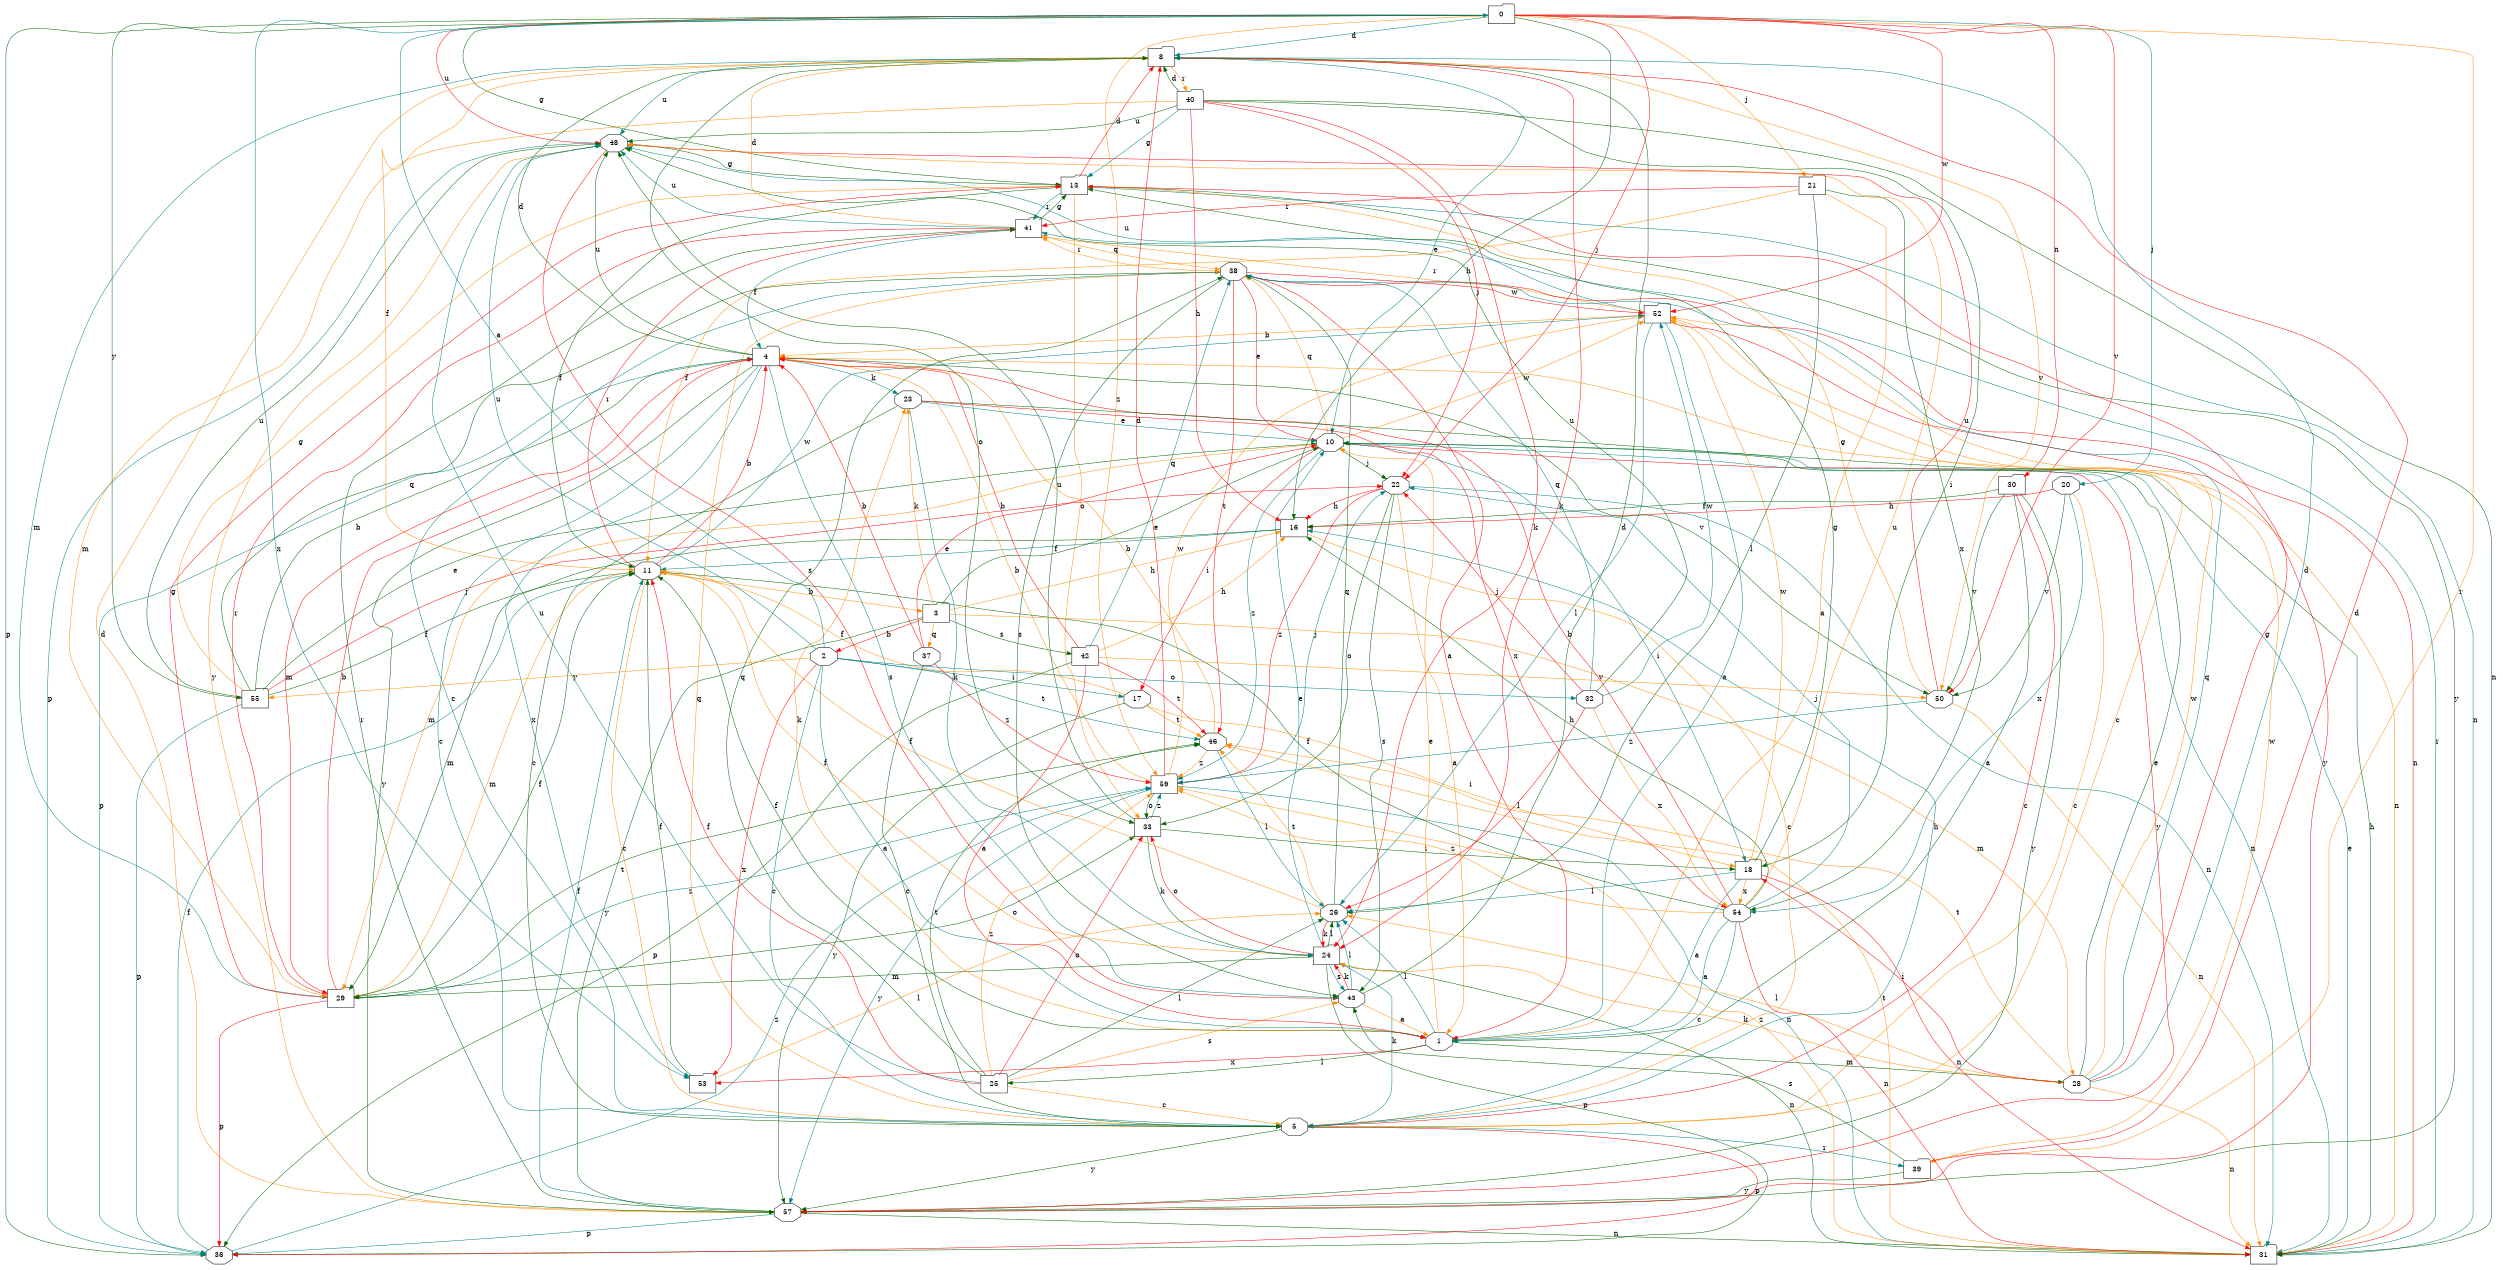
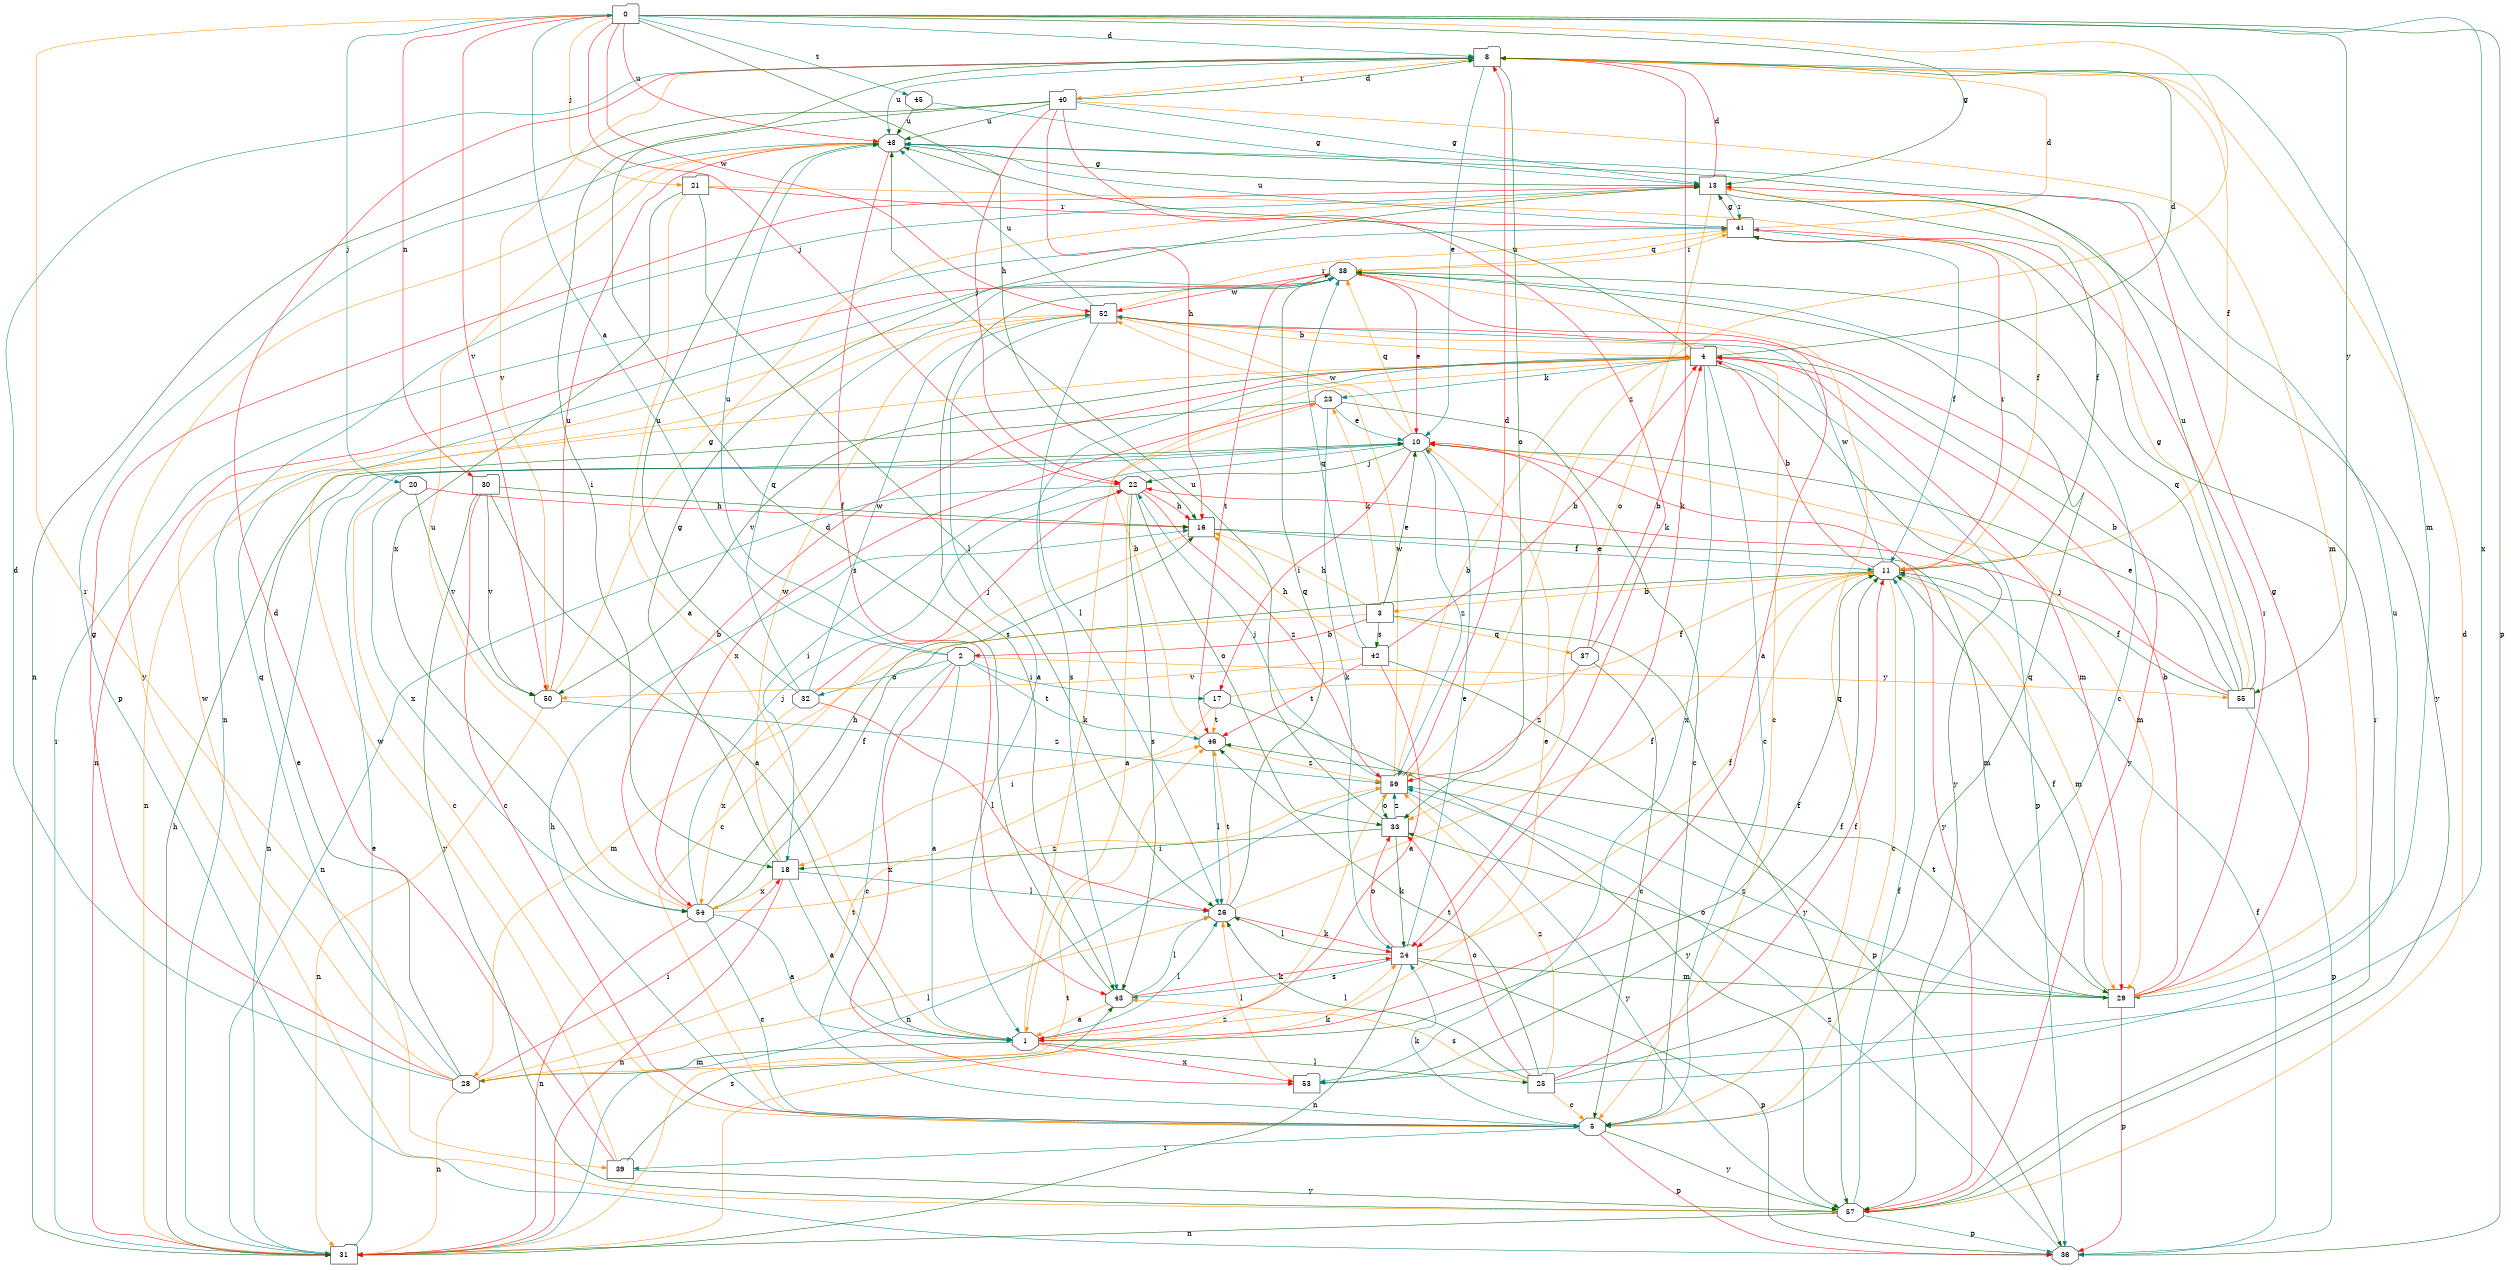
none -> (919, 100)
(852, 250) -> (1959, 314)
